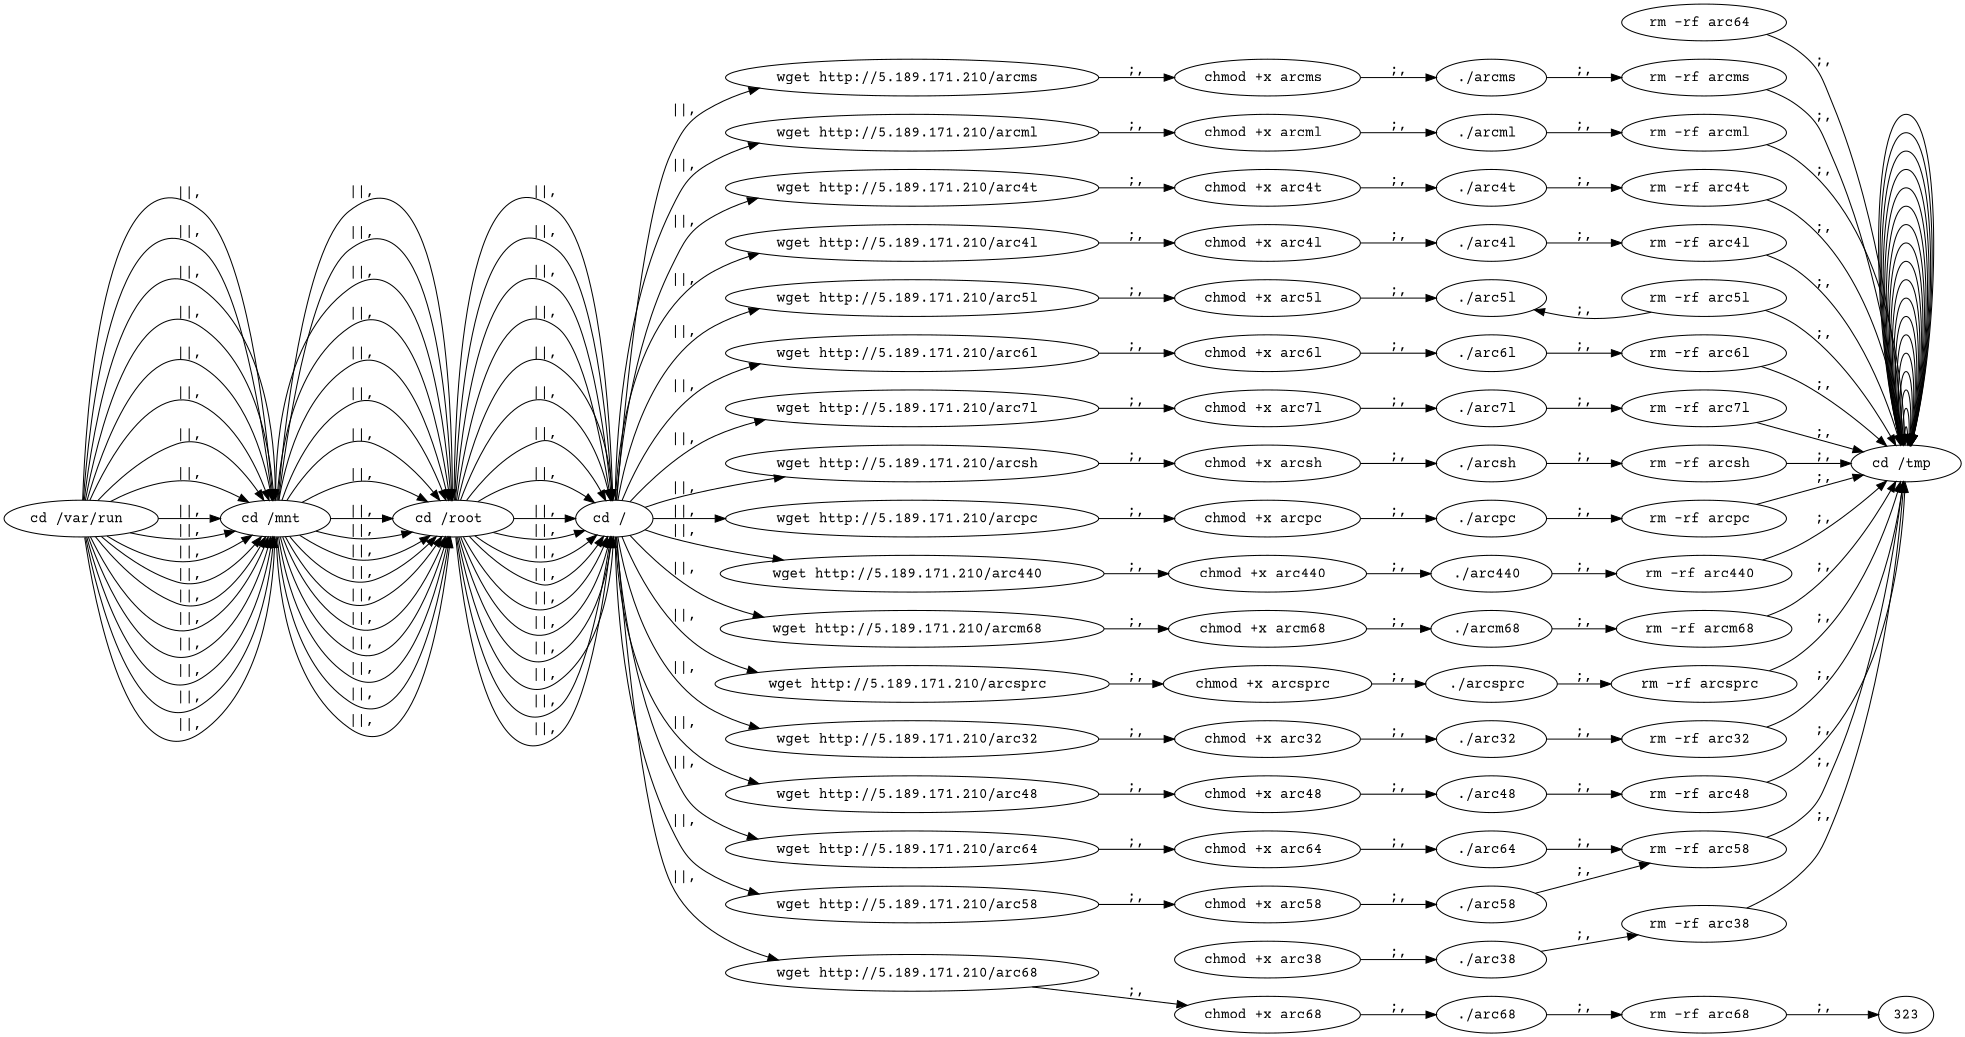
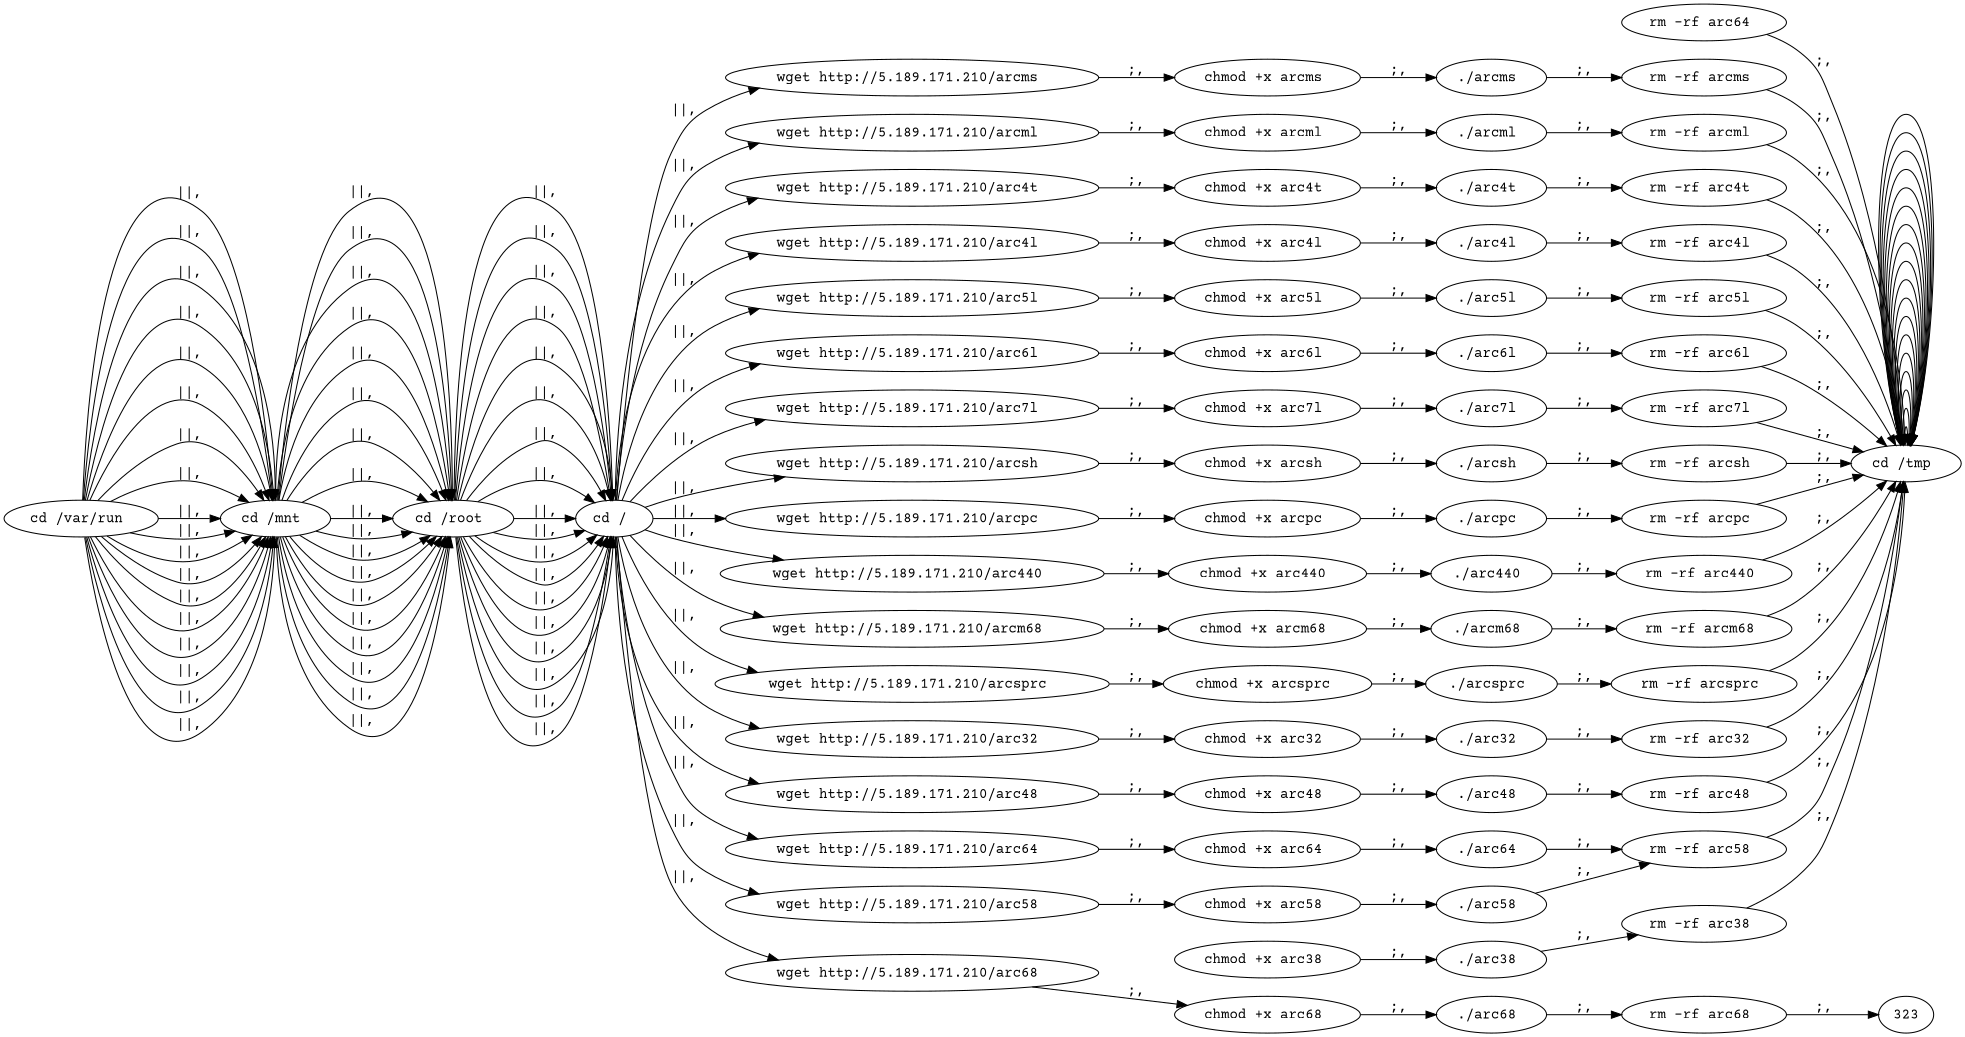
(1598, 318) -> (1579, 298)
